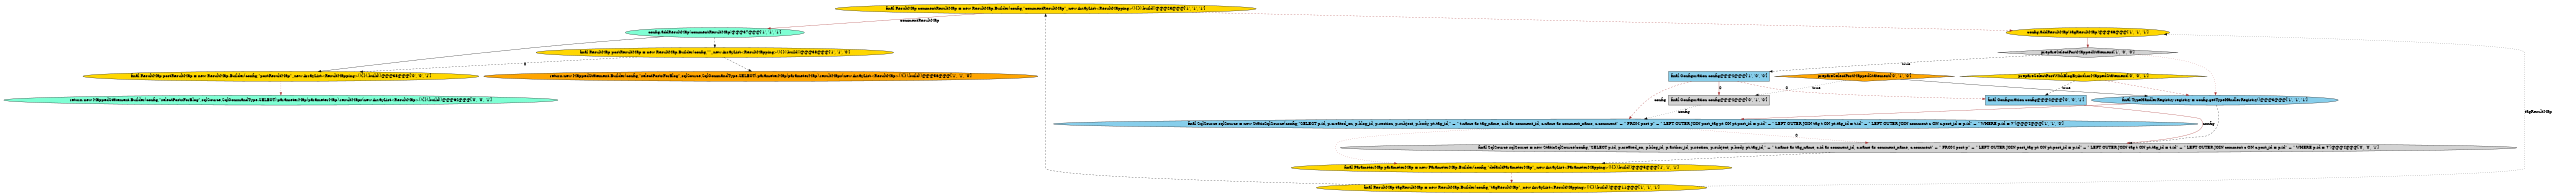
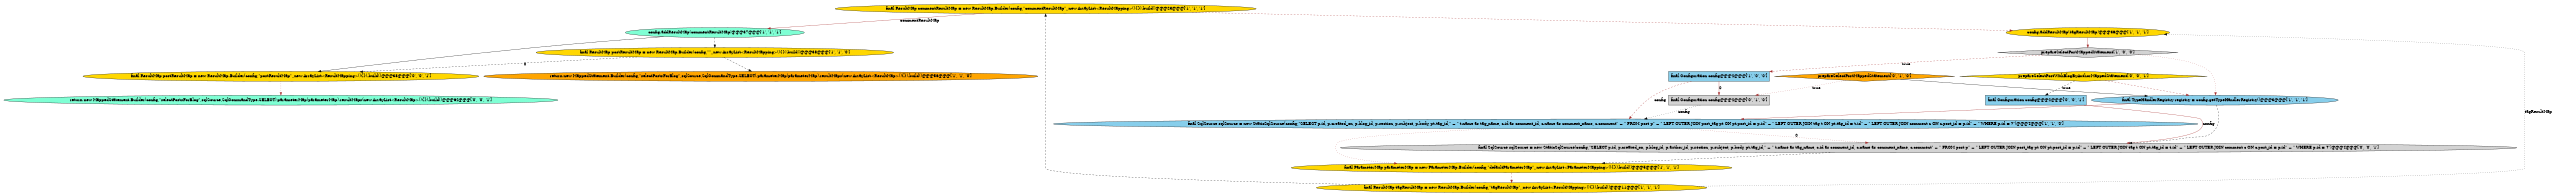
(1908, 63) -> (1908, 63)
(1802, 88) -> (1802, 88)
(1860, 95) -> none
